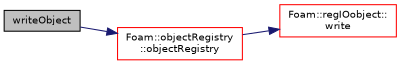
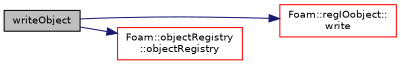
(256, 33) -> (175, 17)
